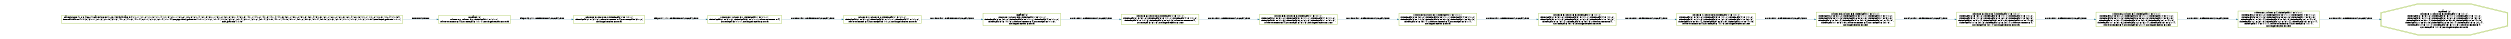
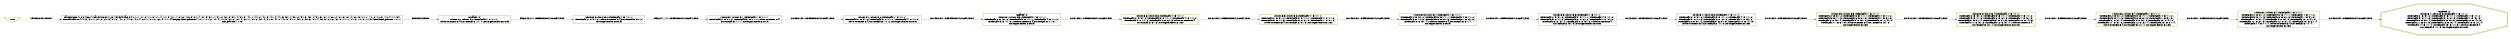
none -> (12, 19)
